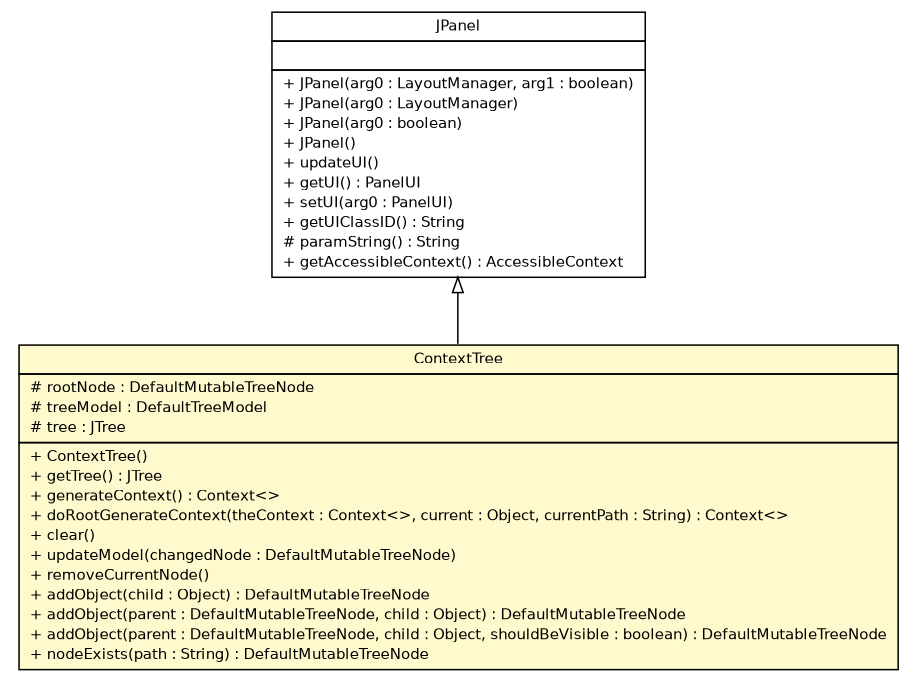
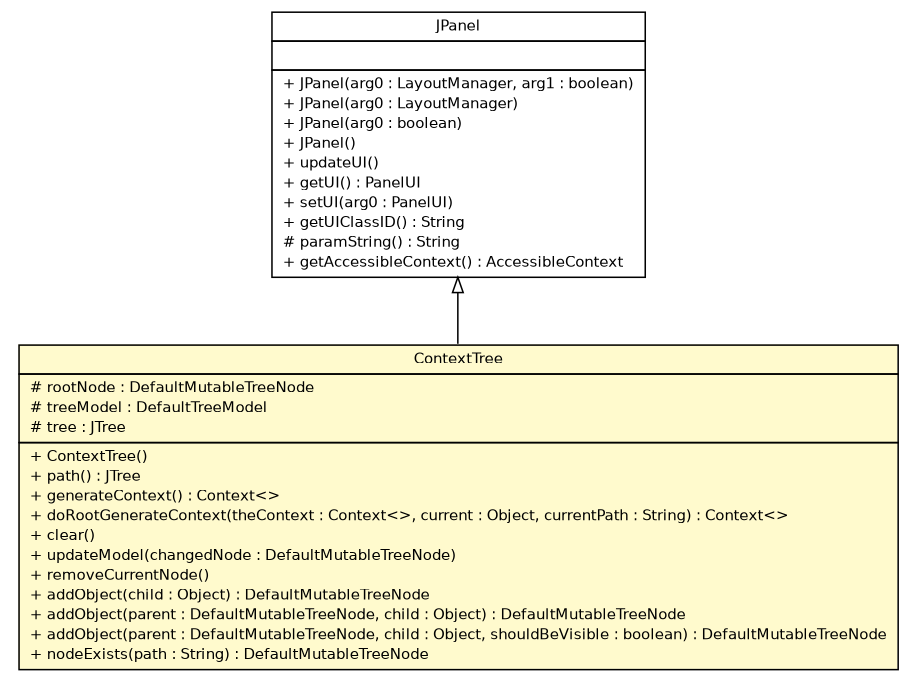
(97, 476) -> (85, 476)
